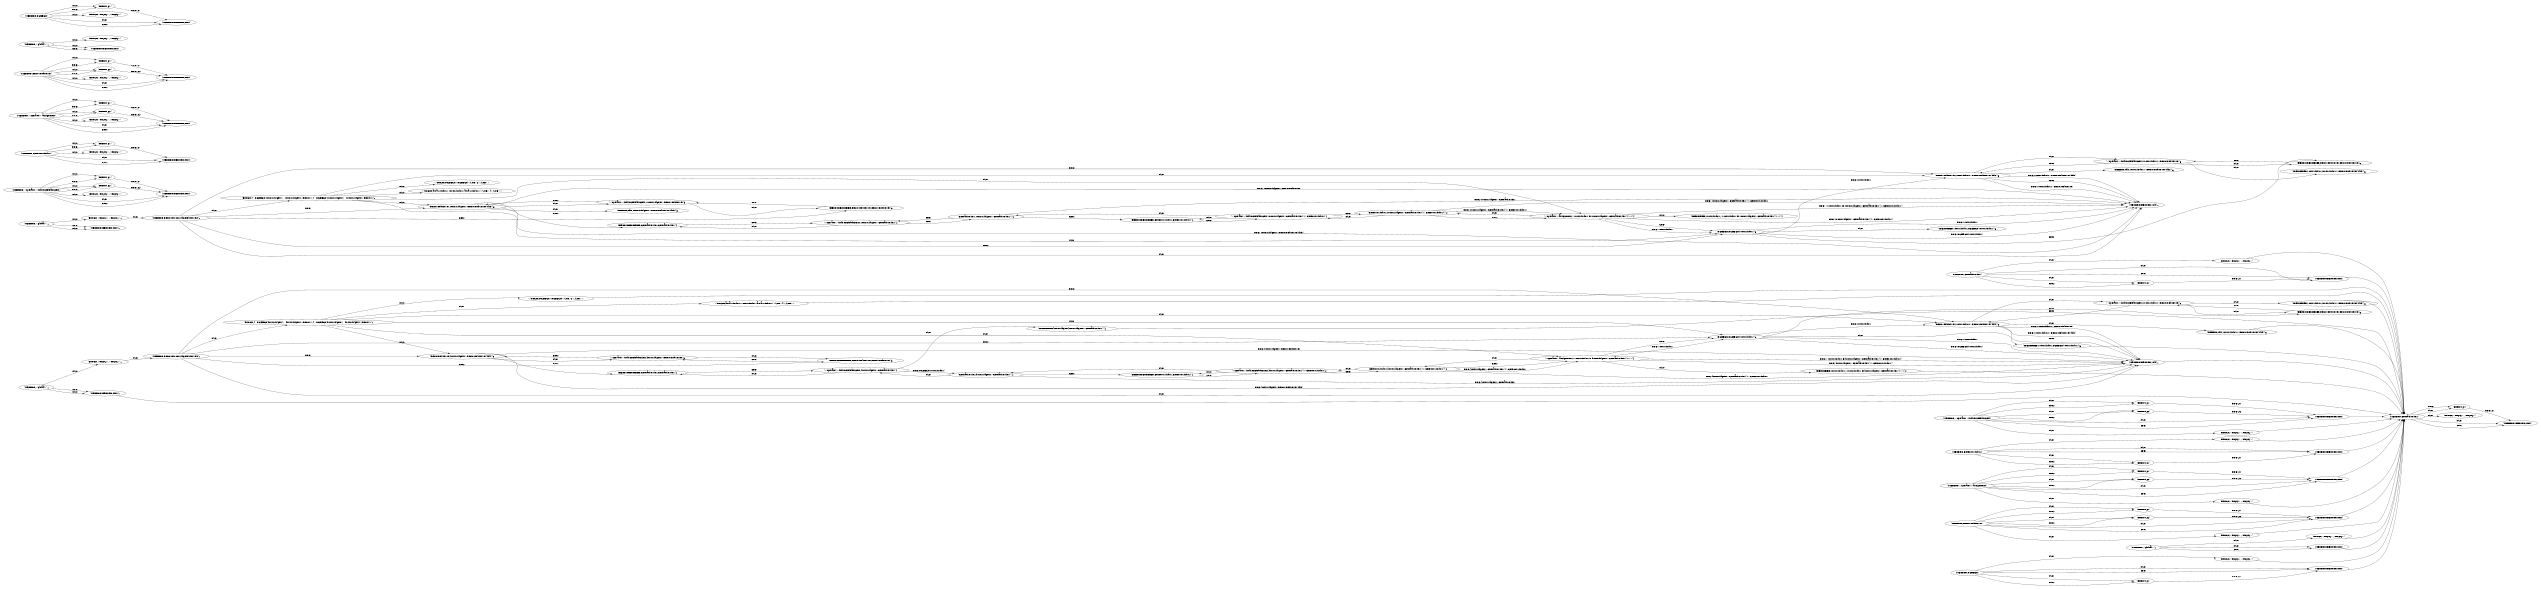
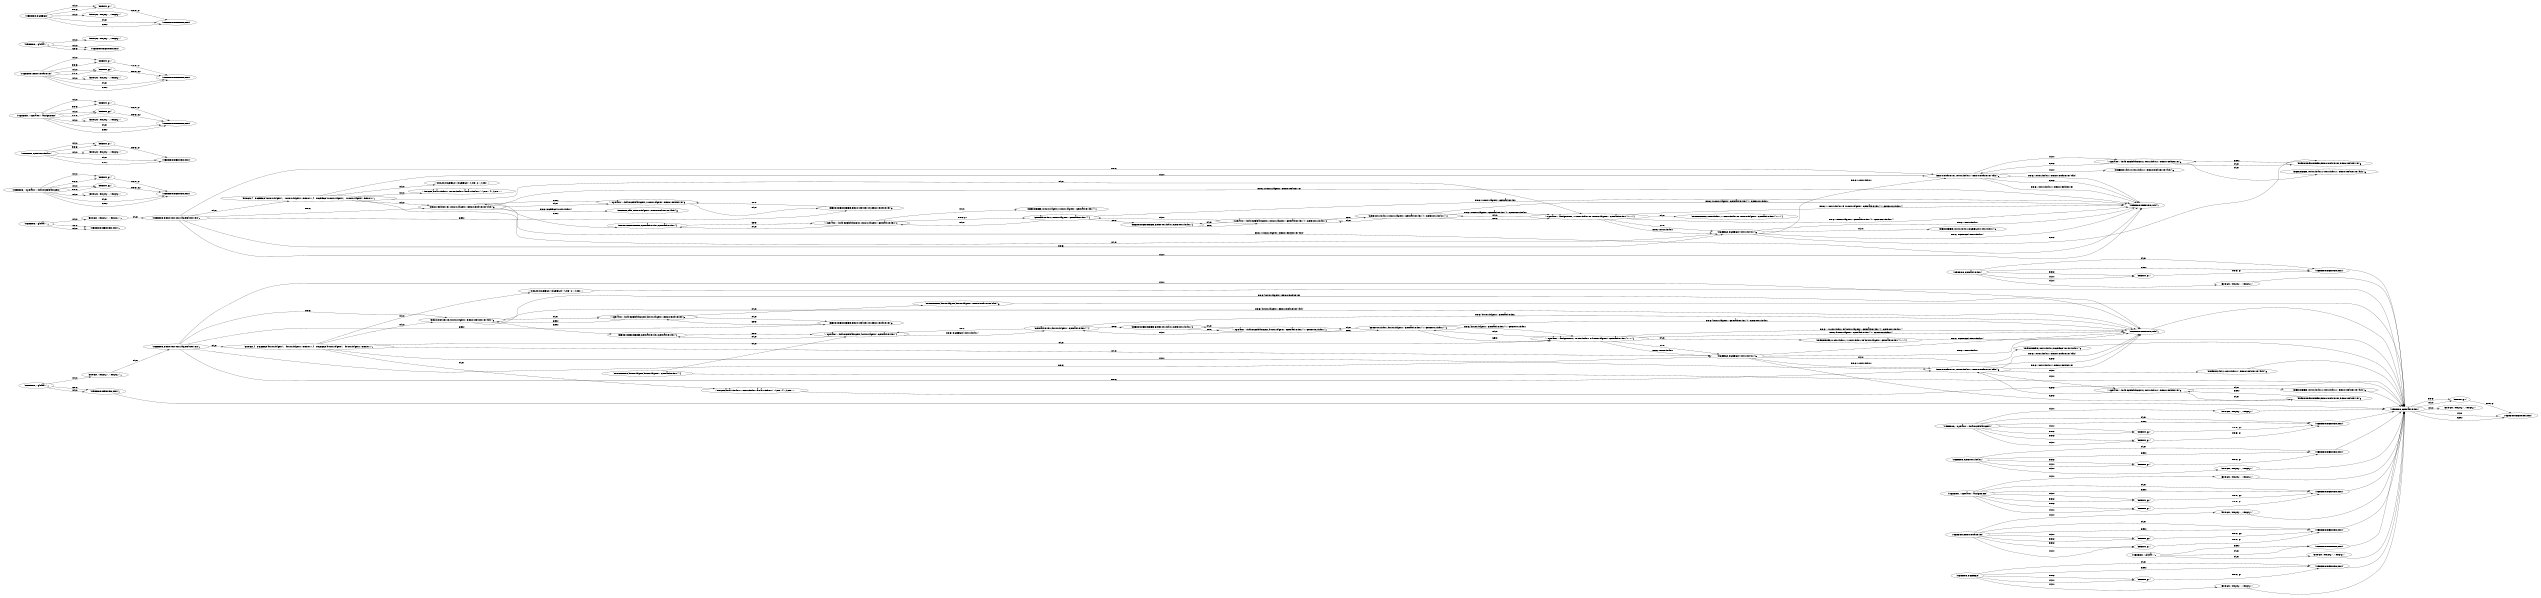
(556, 209) -> (556, 209)
none -> (1062, 209)
(929, 218) -> (962, 223)
(929, 221) -> (962, 217)
none -> (962, 304)
(959, 330) -> (753, 354)
(929, 375) -> (962, 328)
